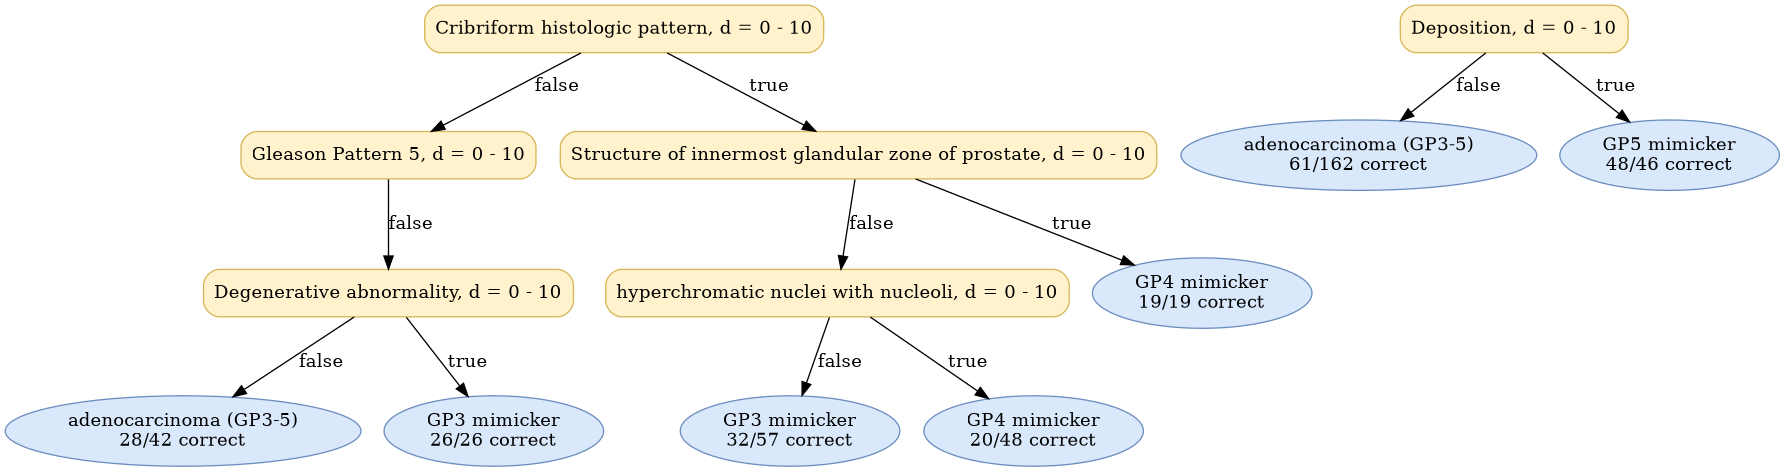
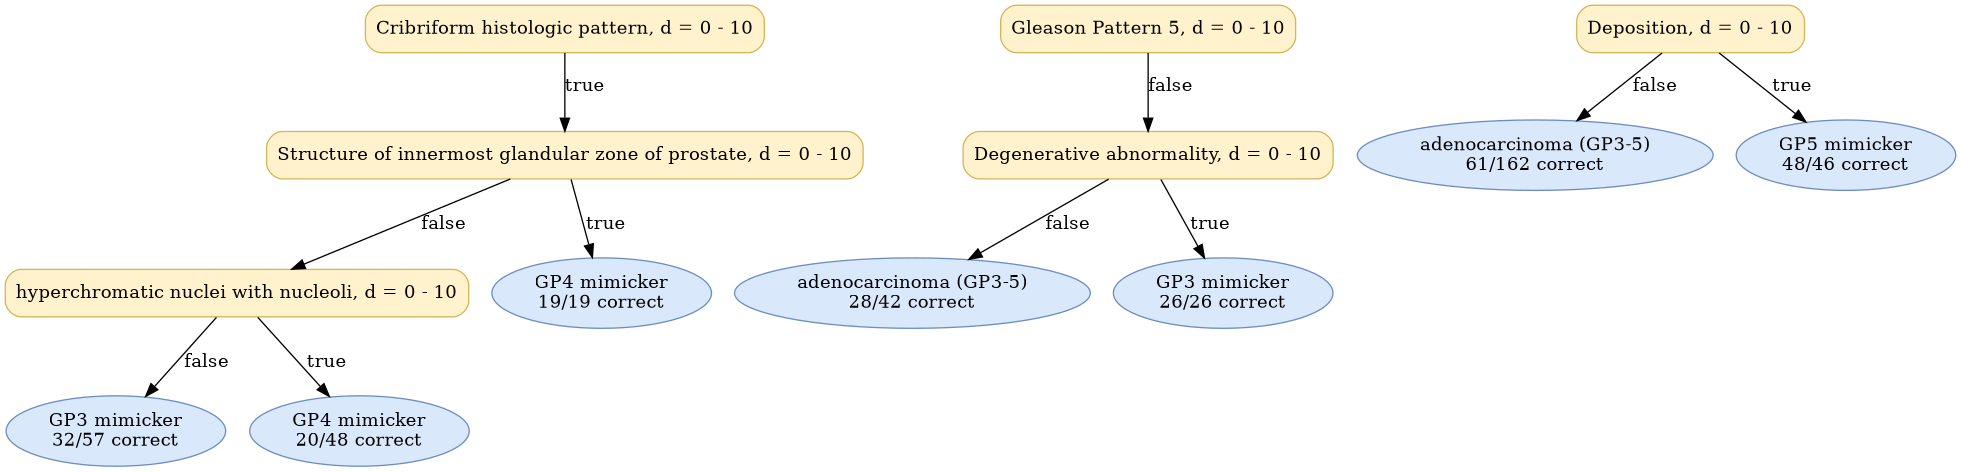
(512, 89) -> none
